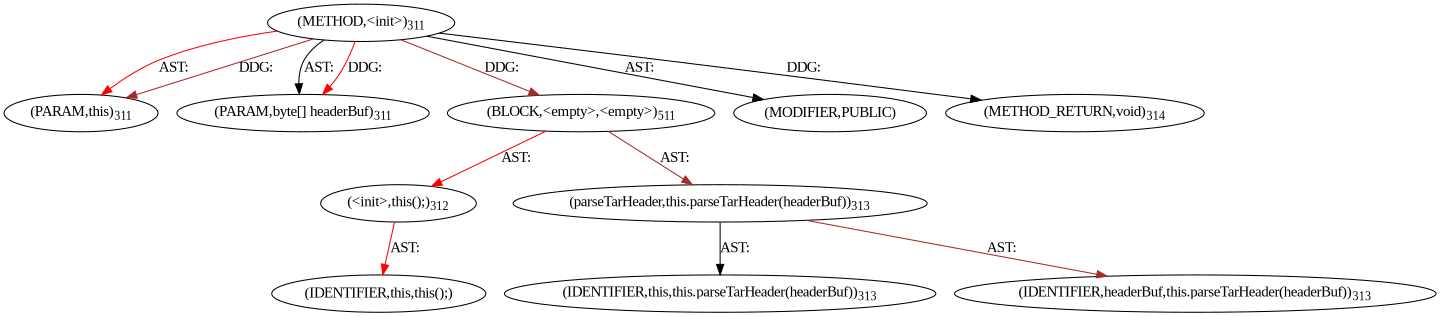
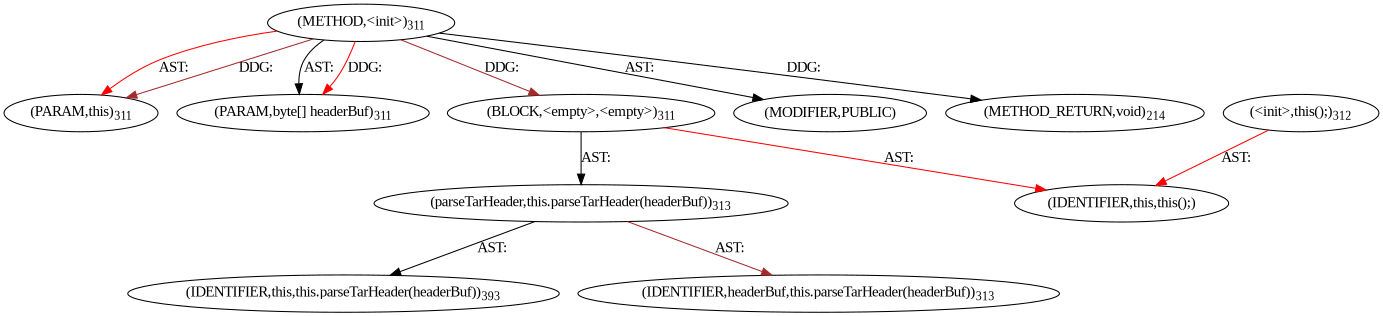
(667, 112) -> (667, 112)
(1156, 112) -> (1156, 112)
(646, 155) -> (581, 153)
(493, 156) -> (850, 158)
(868, 292) -> (491, 292)
